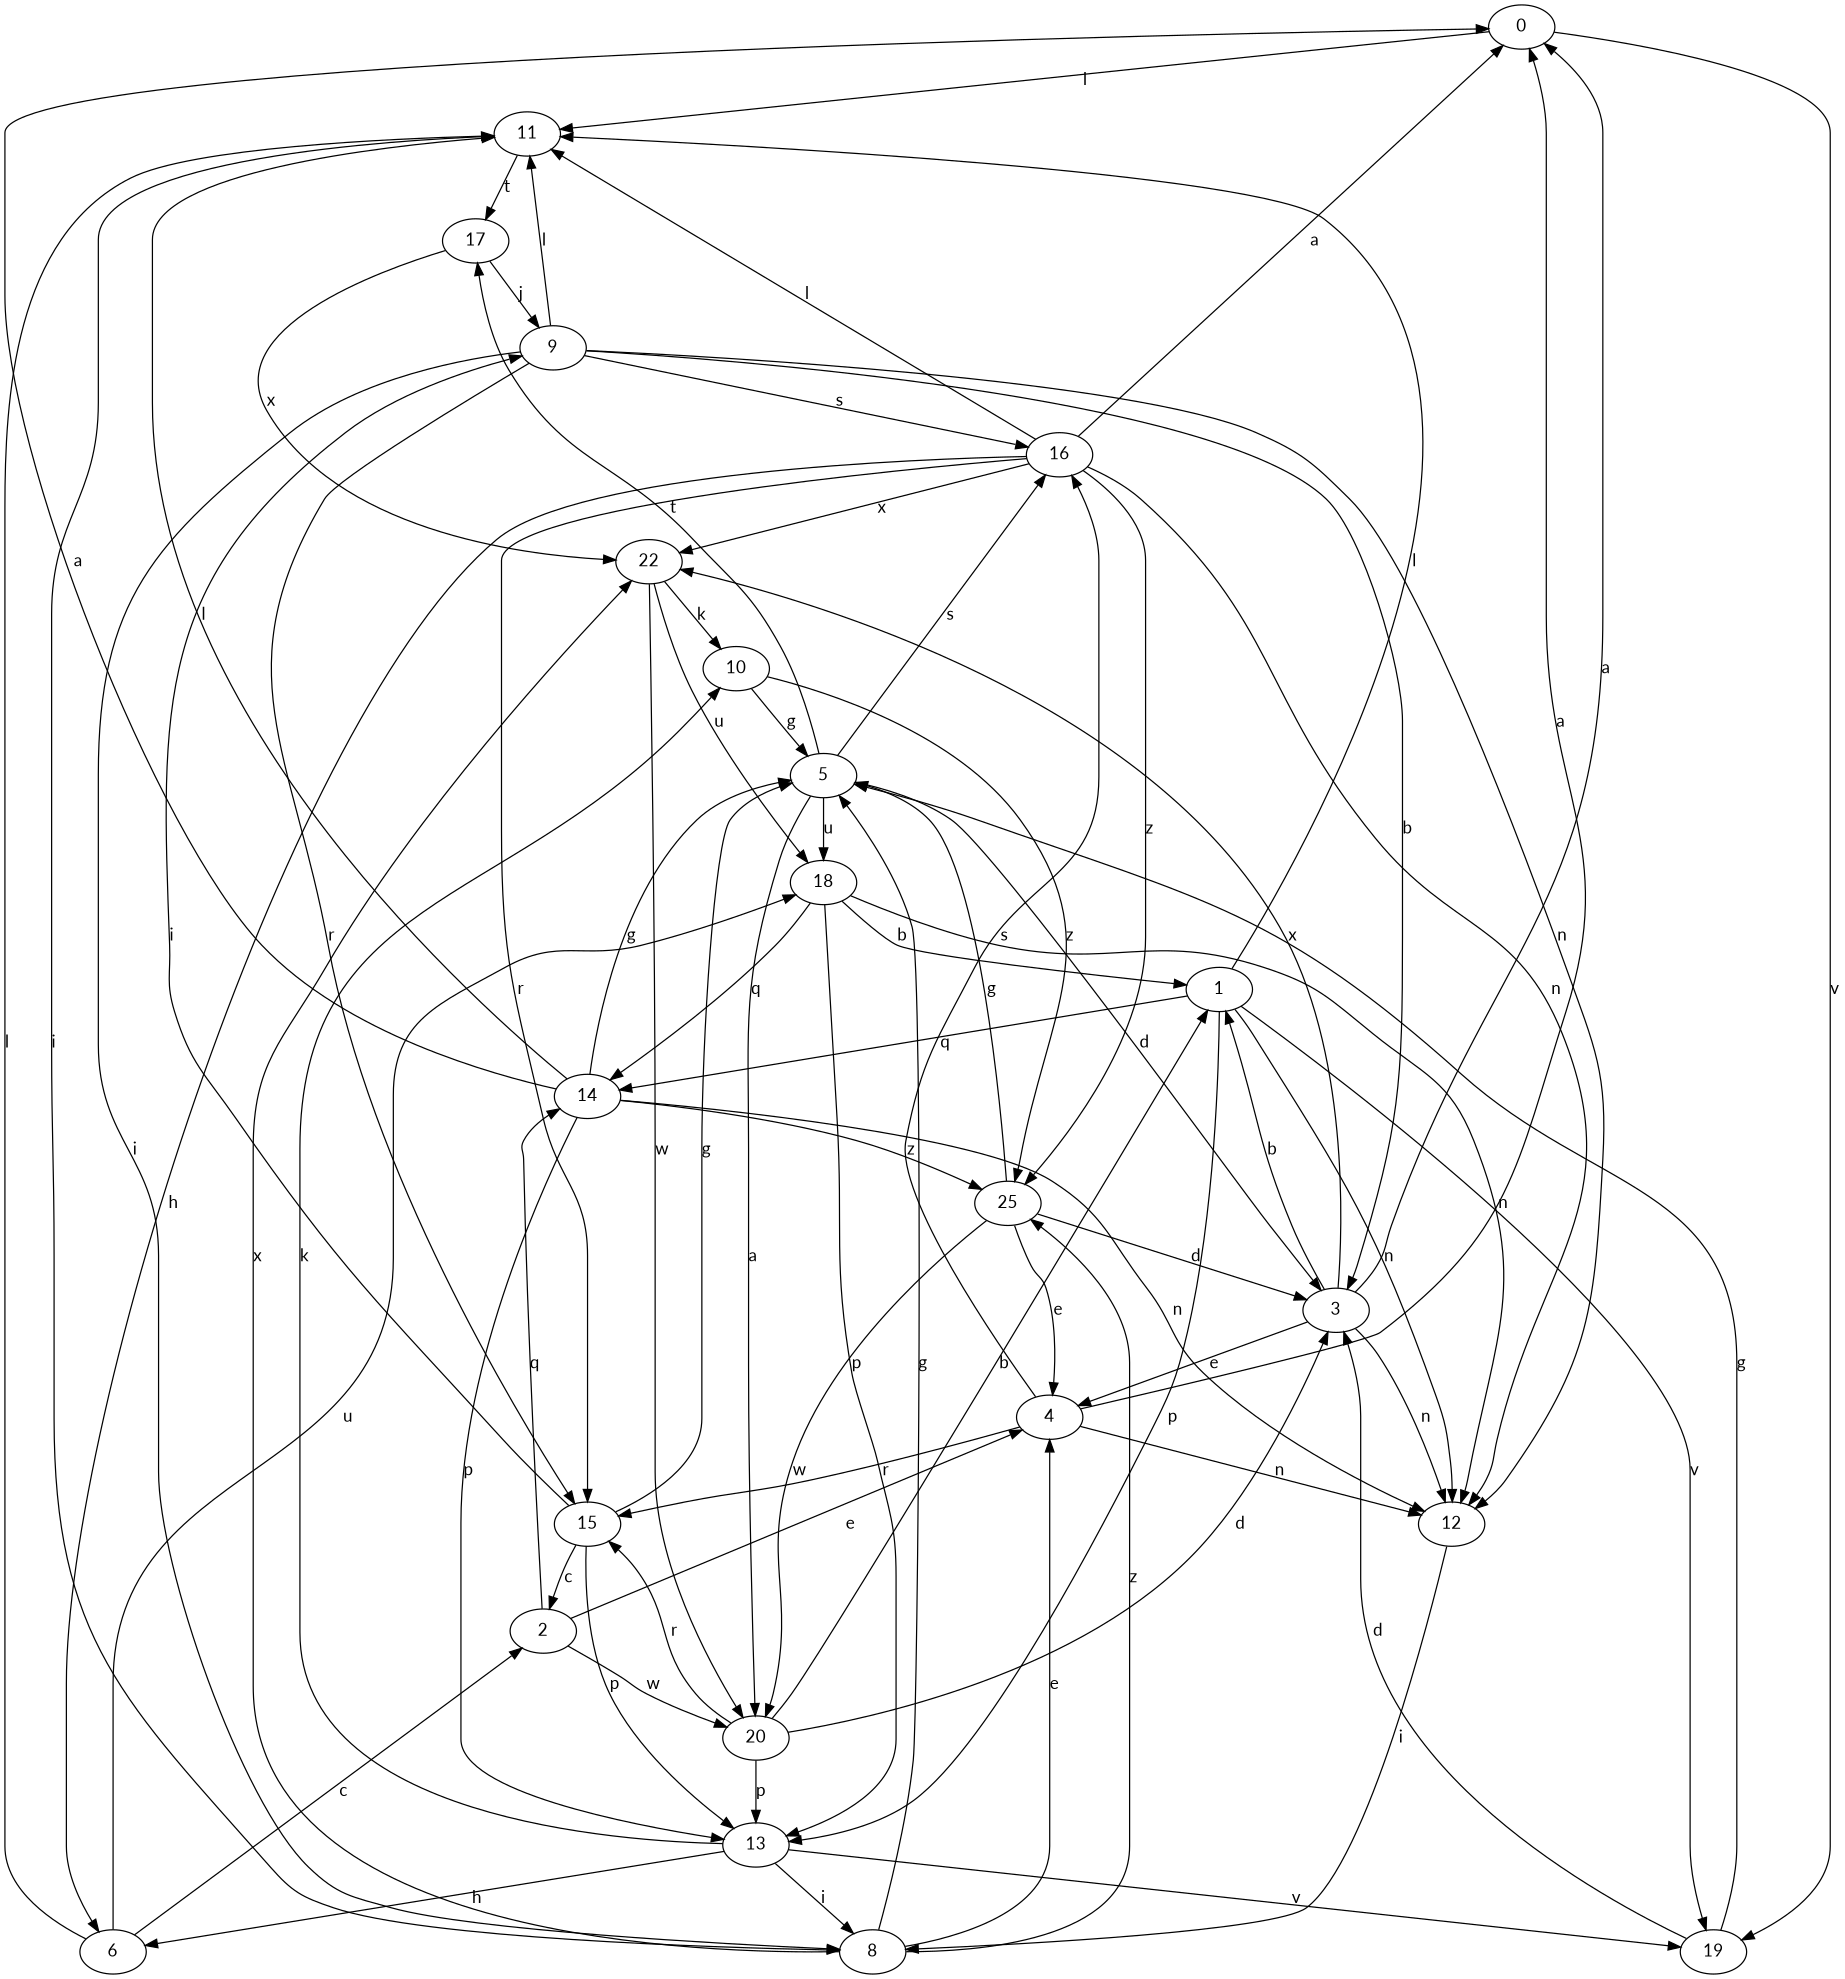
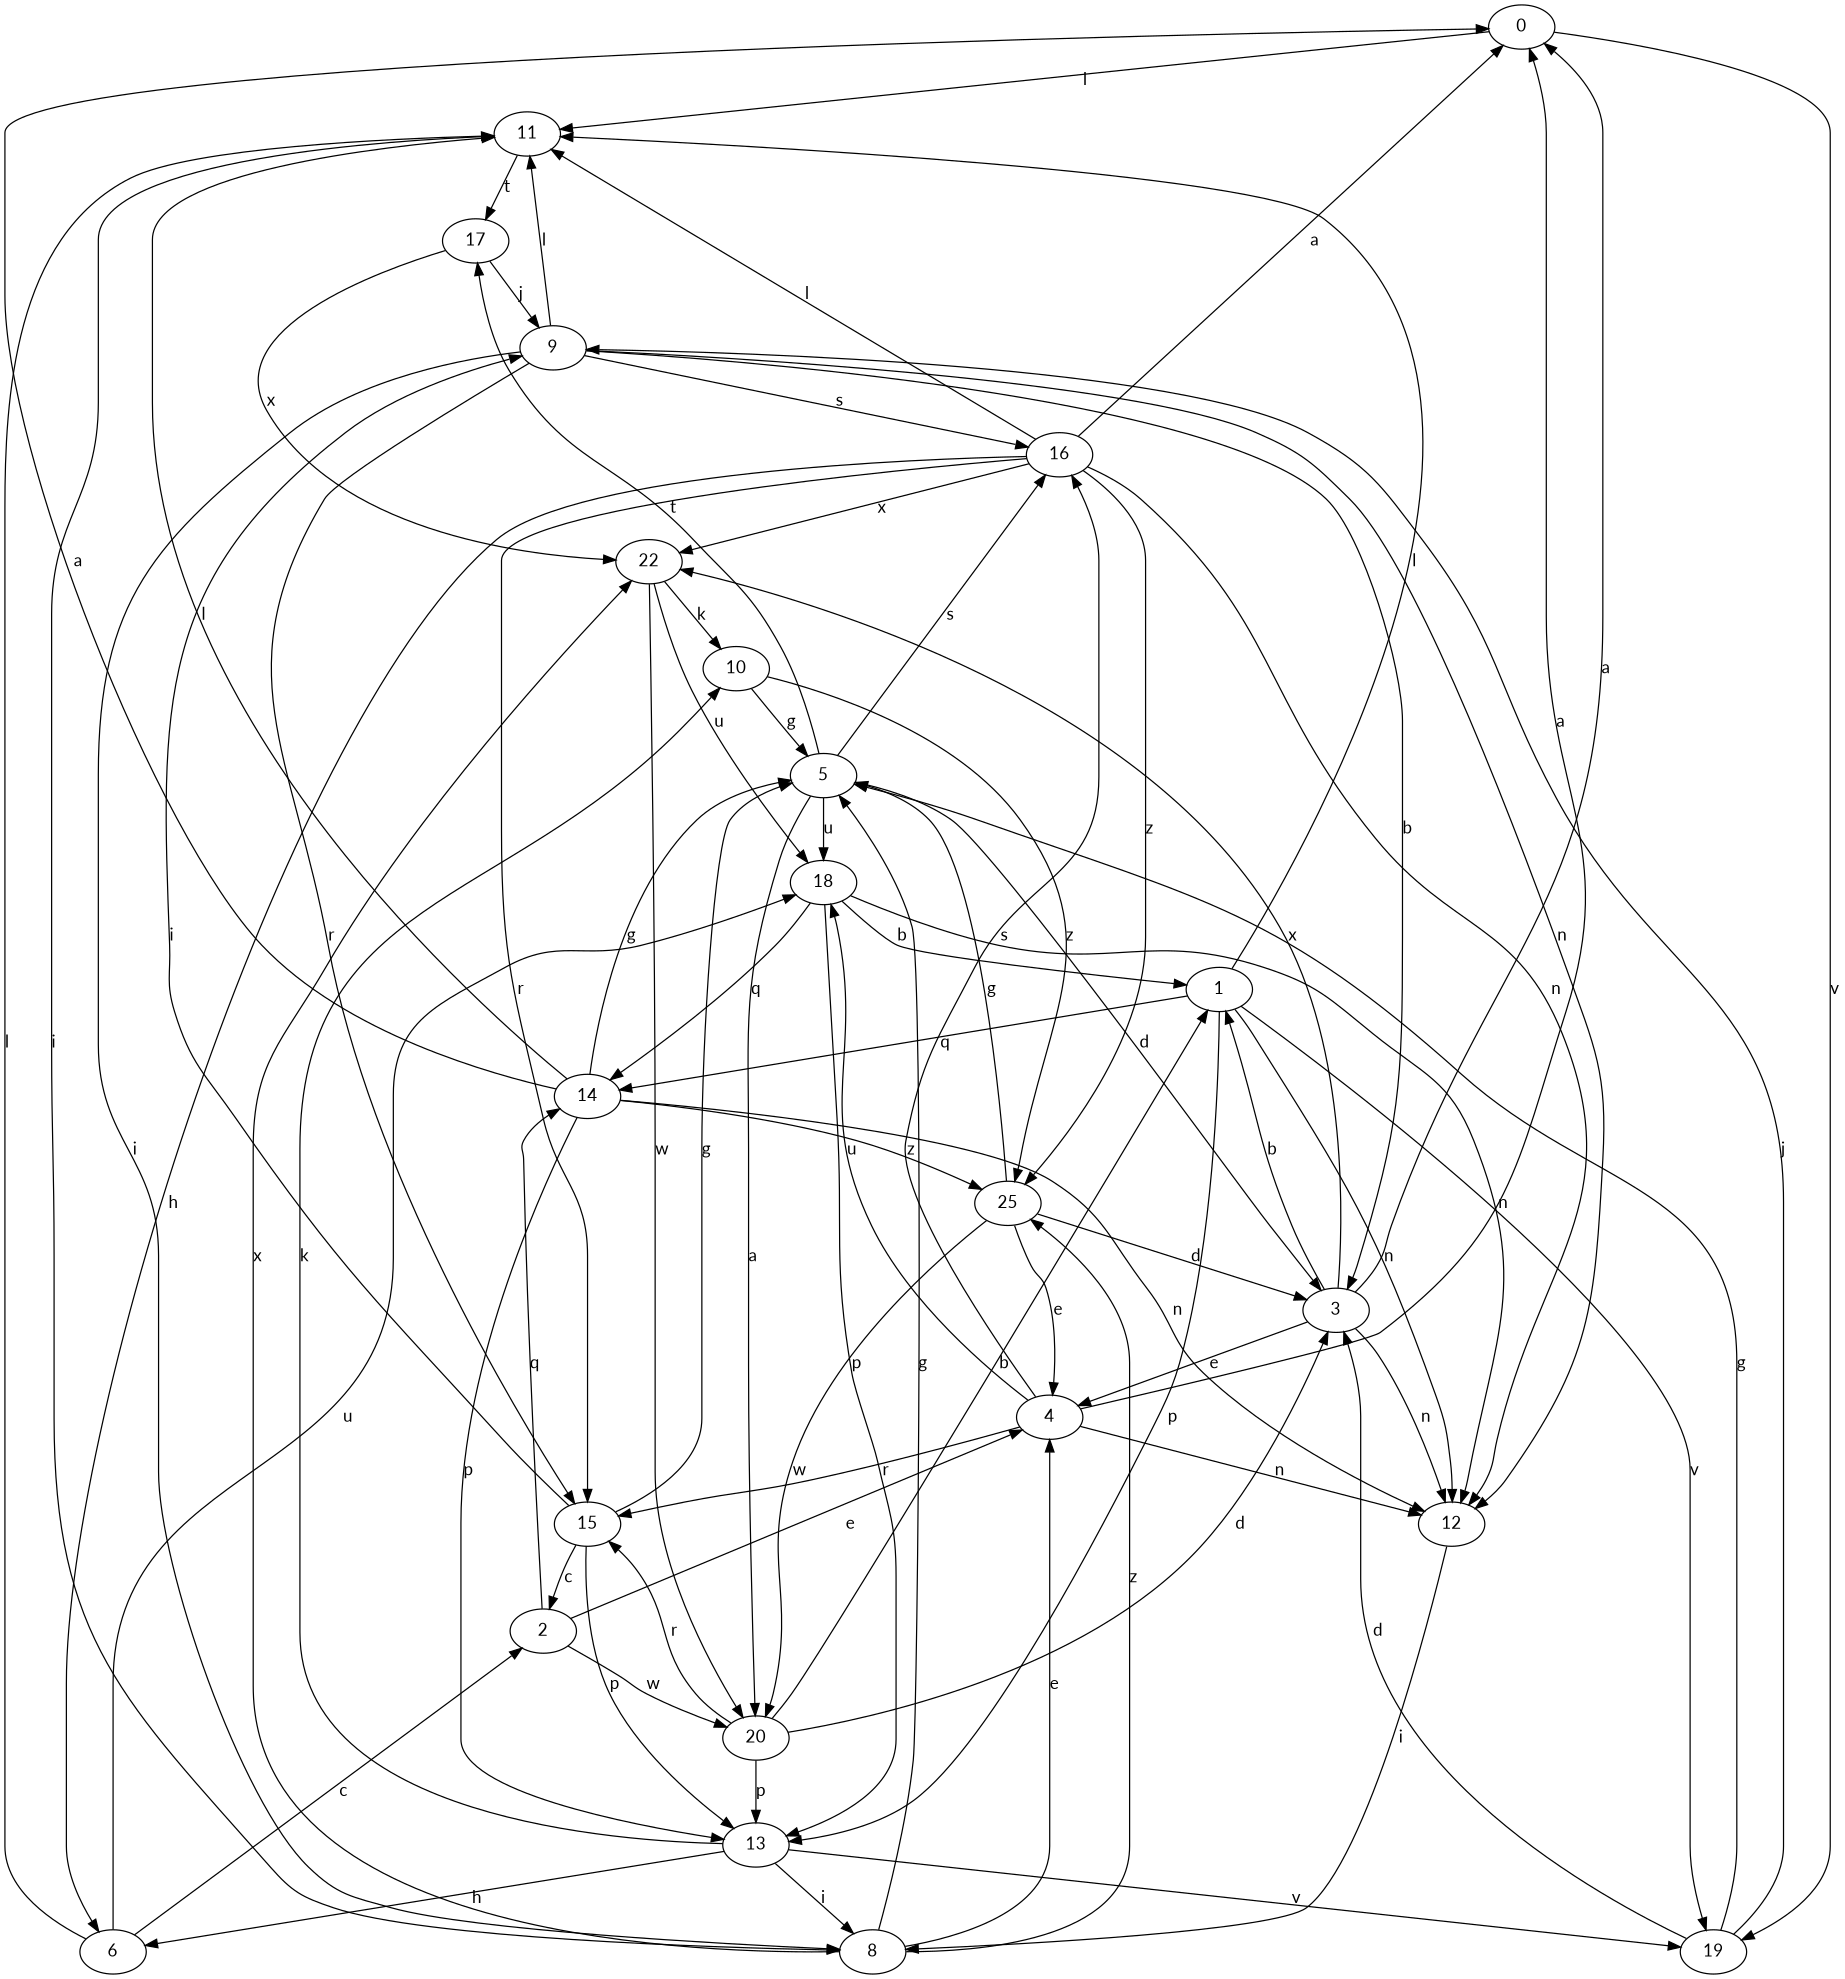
none -> (1604, 872)
none -> (857, 1189)
